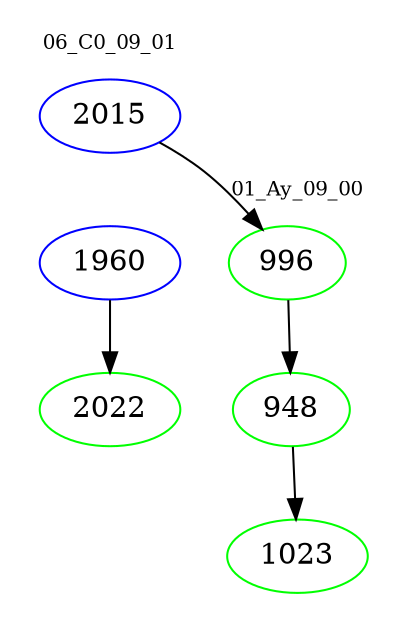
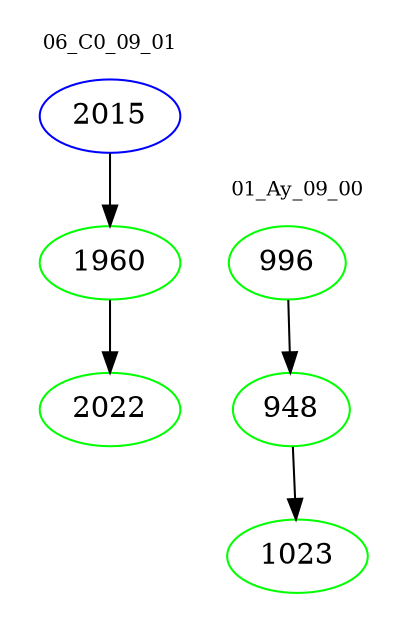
(225, 189) -> (110, 179)
(110, 263) -> (110, 263)
